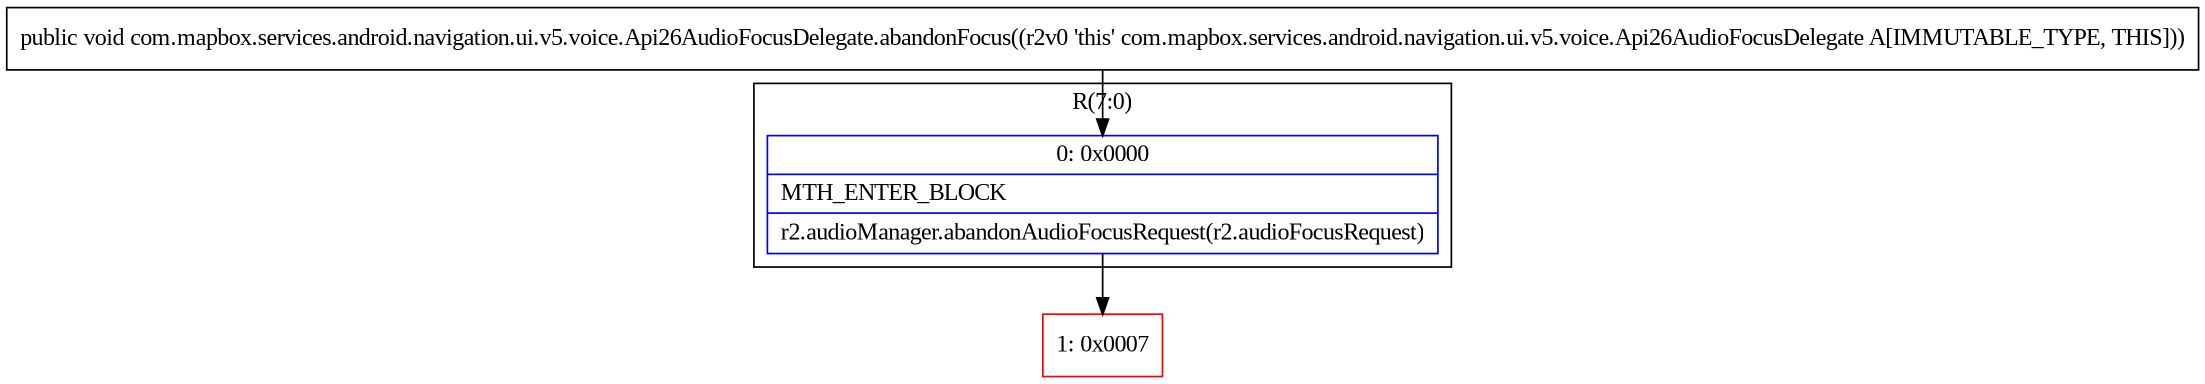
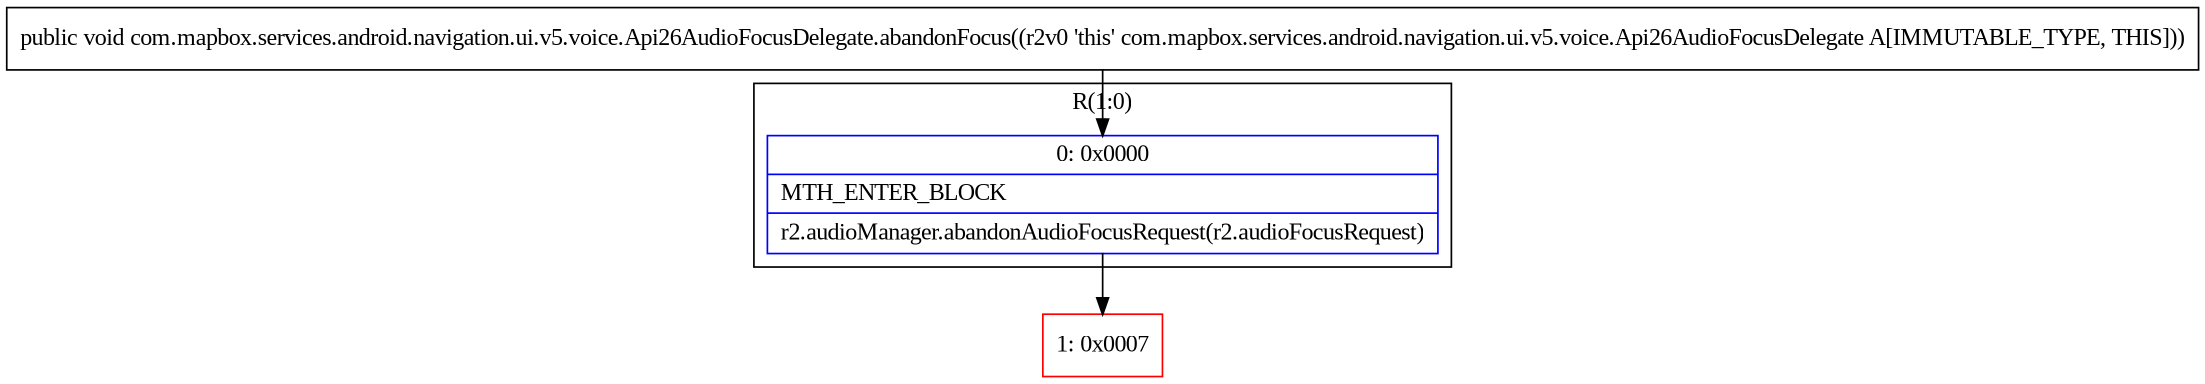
(1103, 103) -> (1103, 103)
